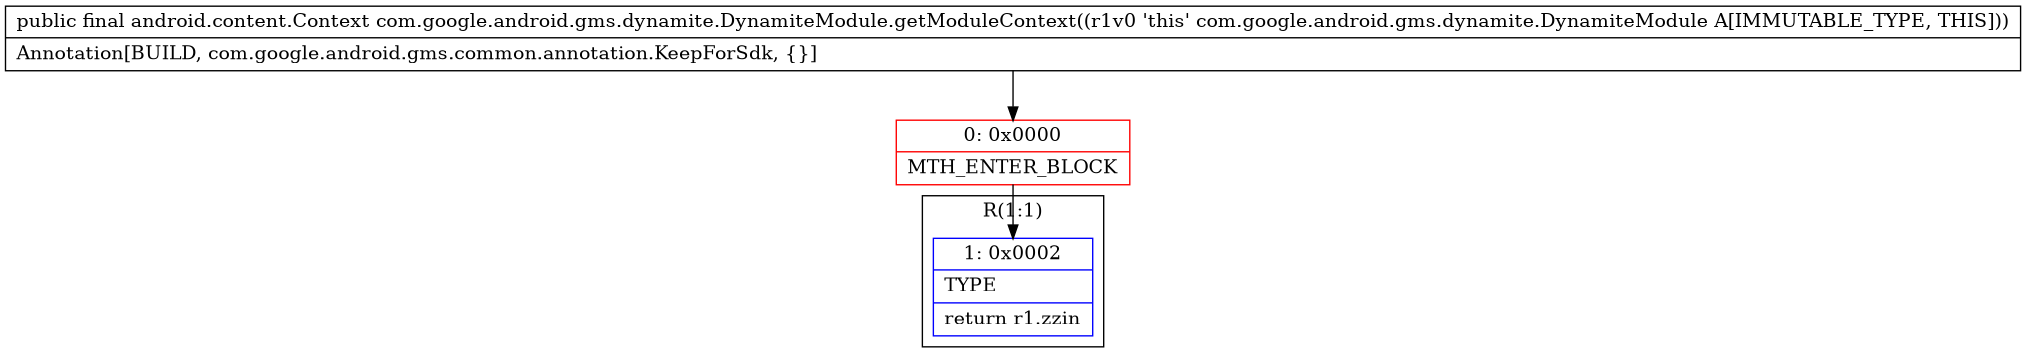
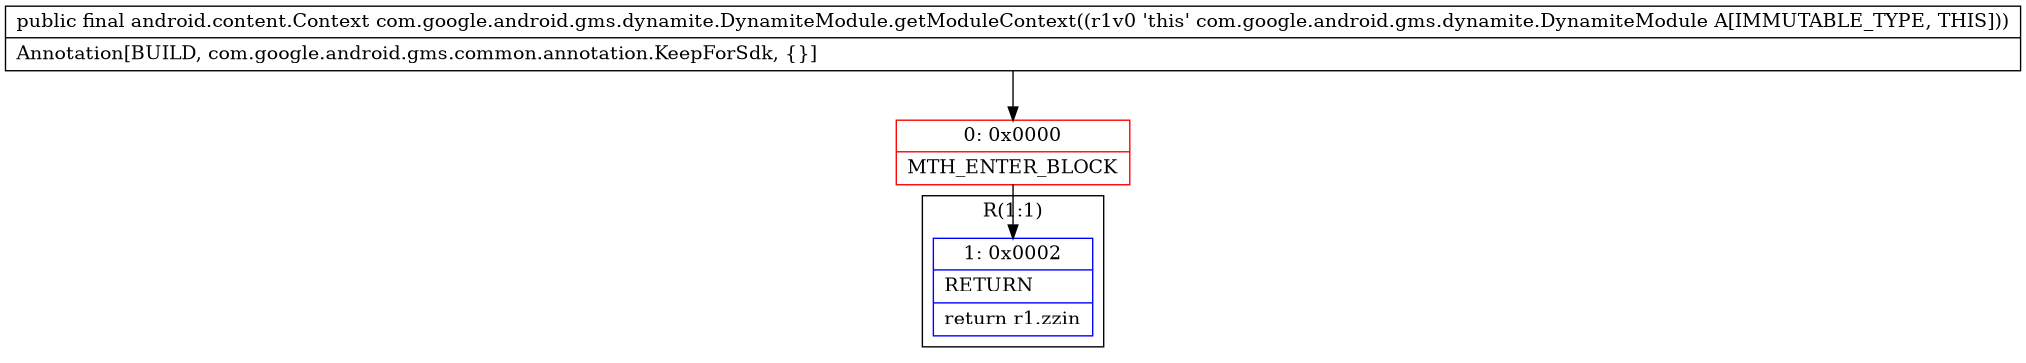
(971, 286) -> (989, 286)
